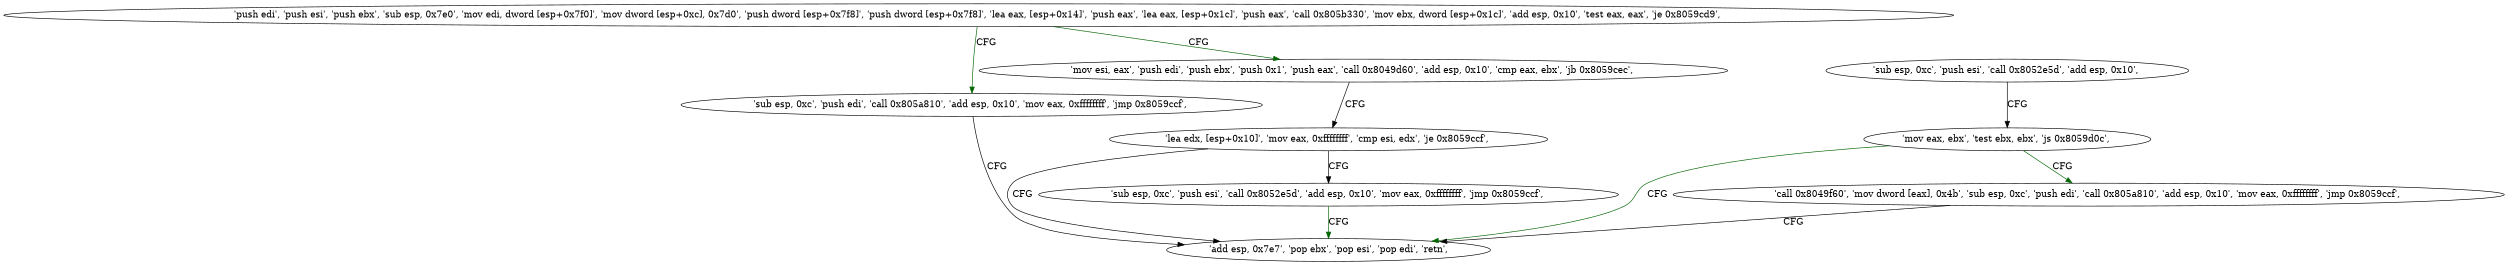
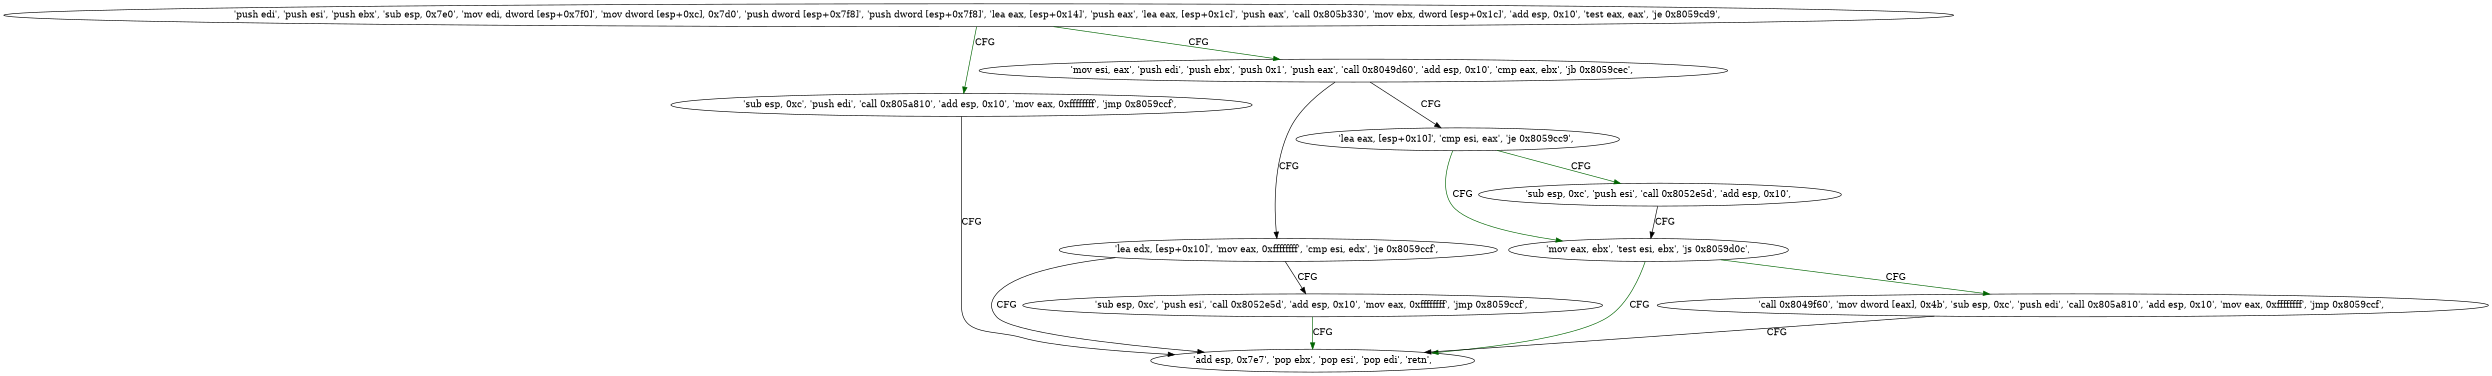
none -> (1458, 139)
(2007, 139) -> (1649, 250)
